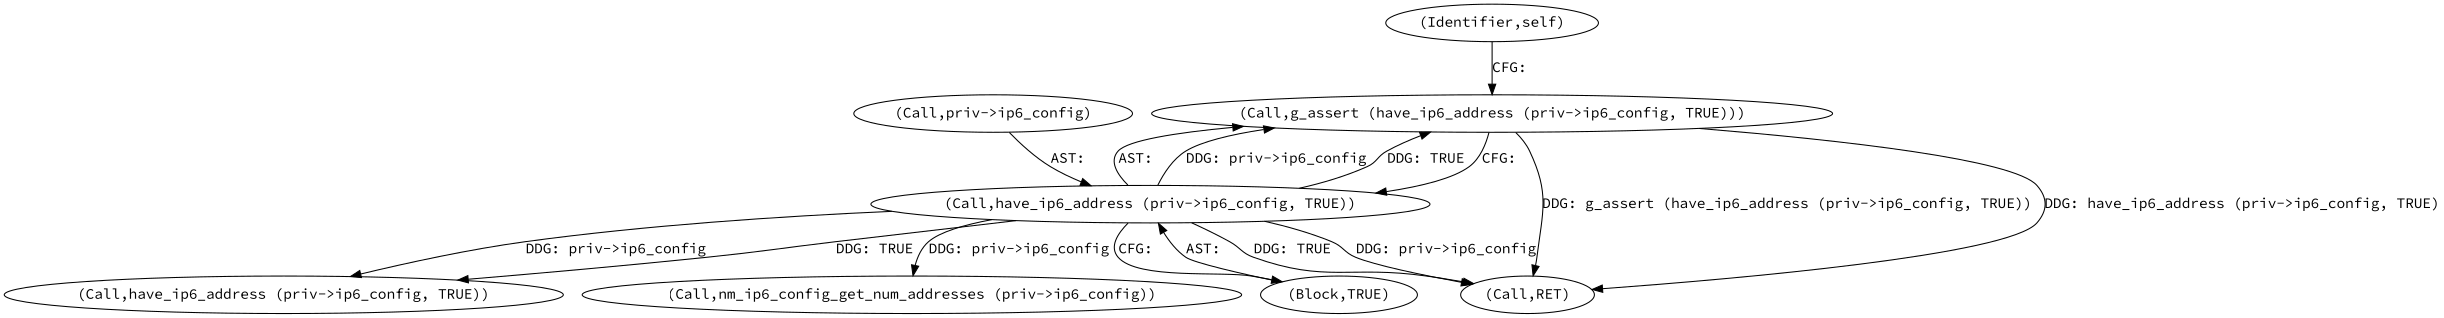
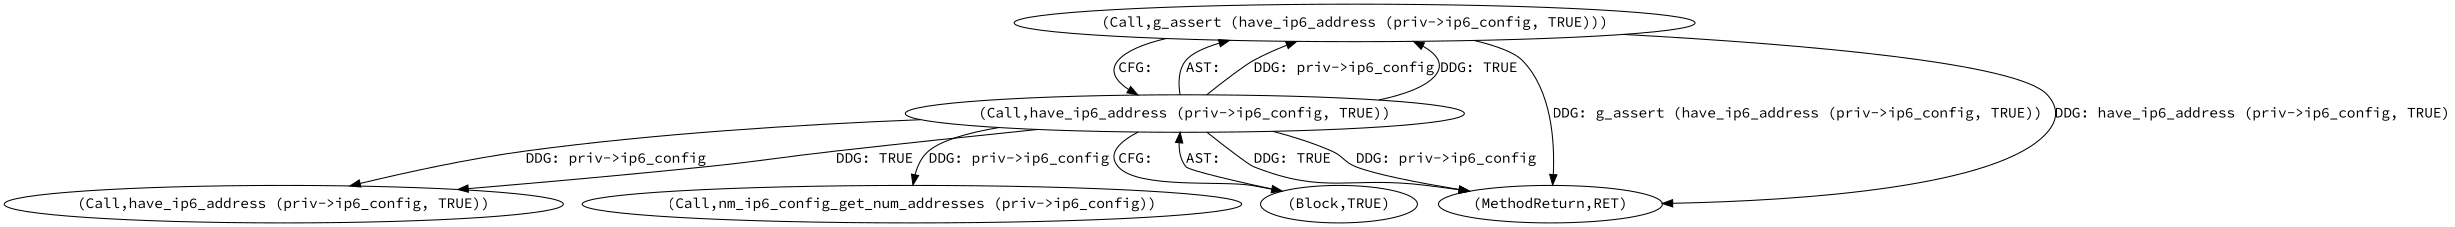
(1492, 23) -> none
(993, 114) -> none
(1528, 295) -> (1550, 204)
